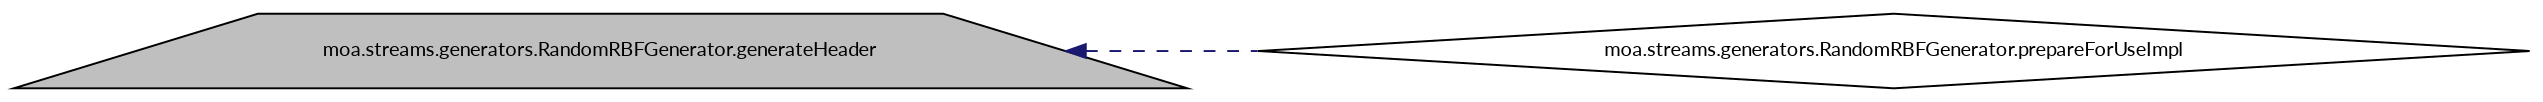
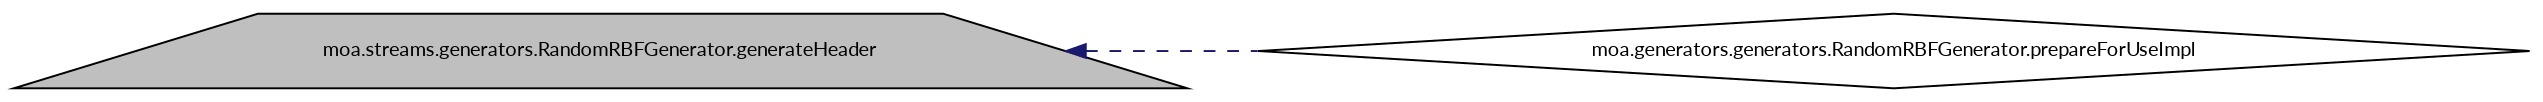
(1894, 51) -> (1894, 51)
